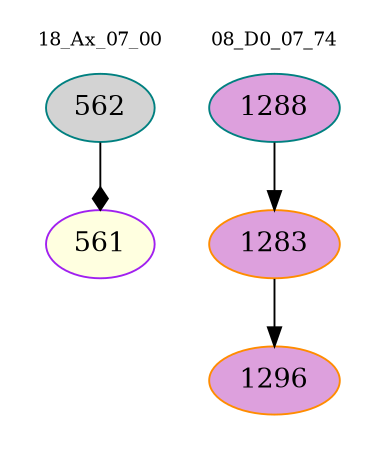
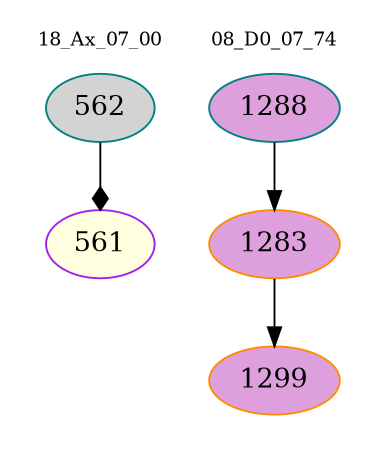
(274, 381) -> (274, 381)
